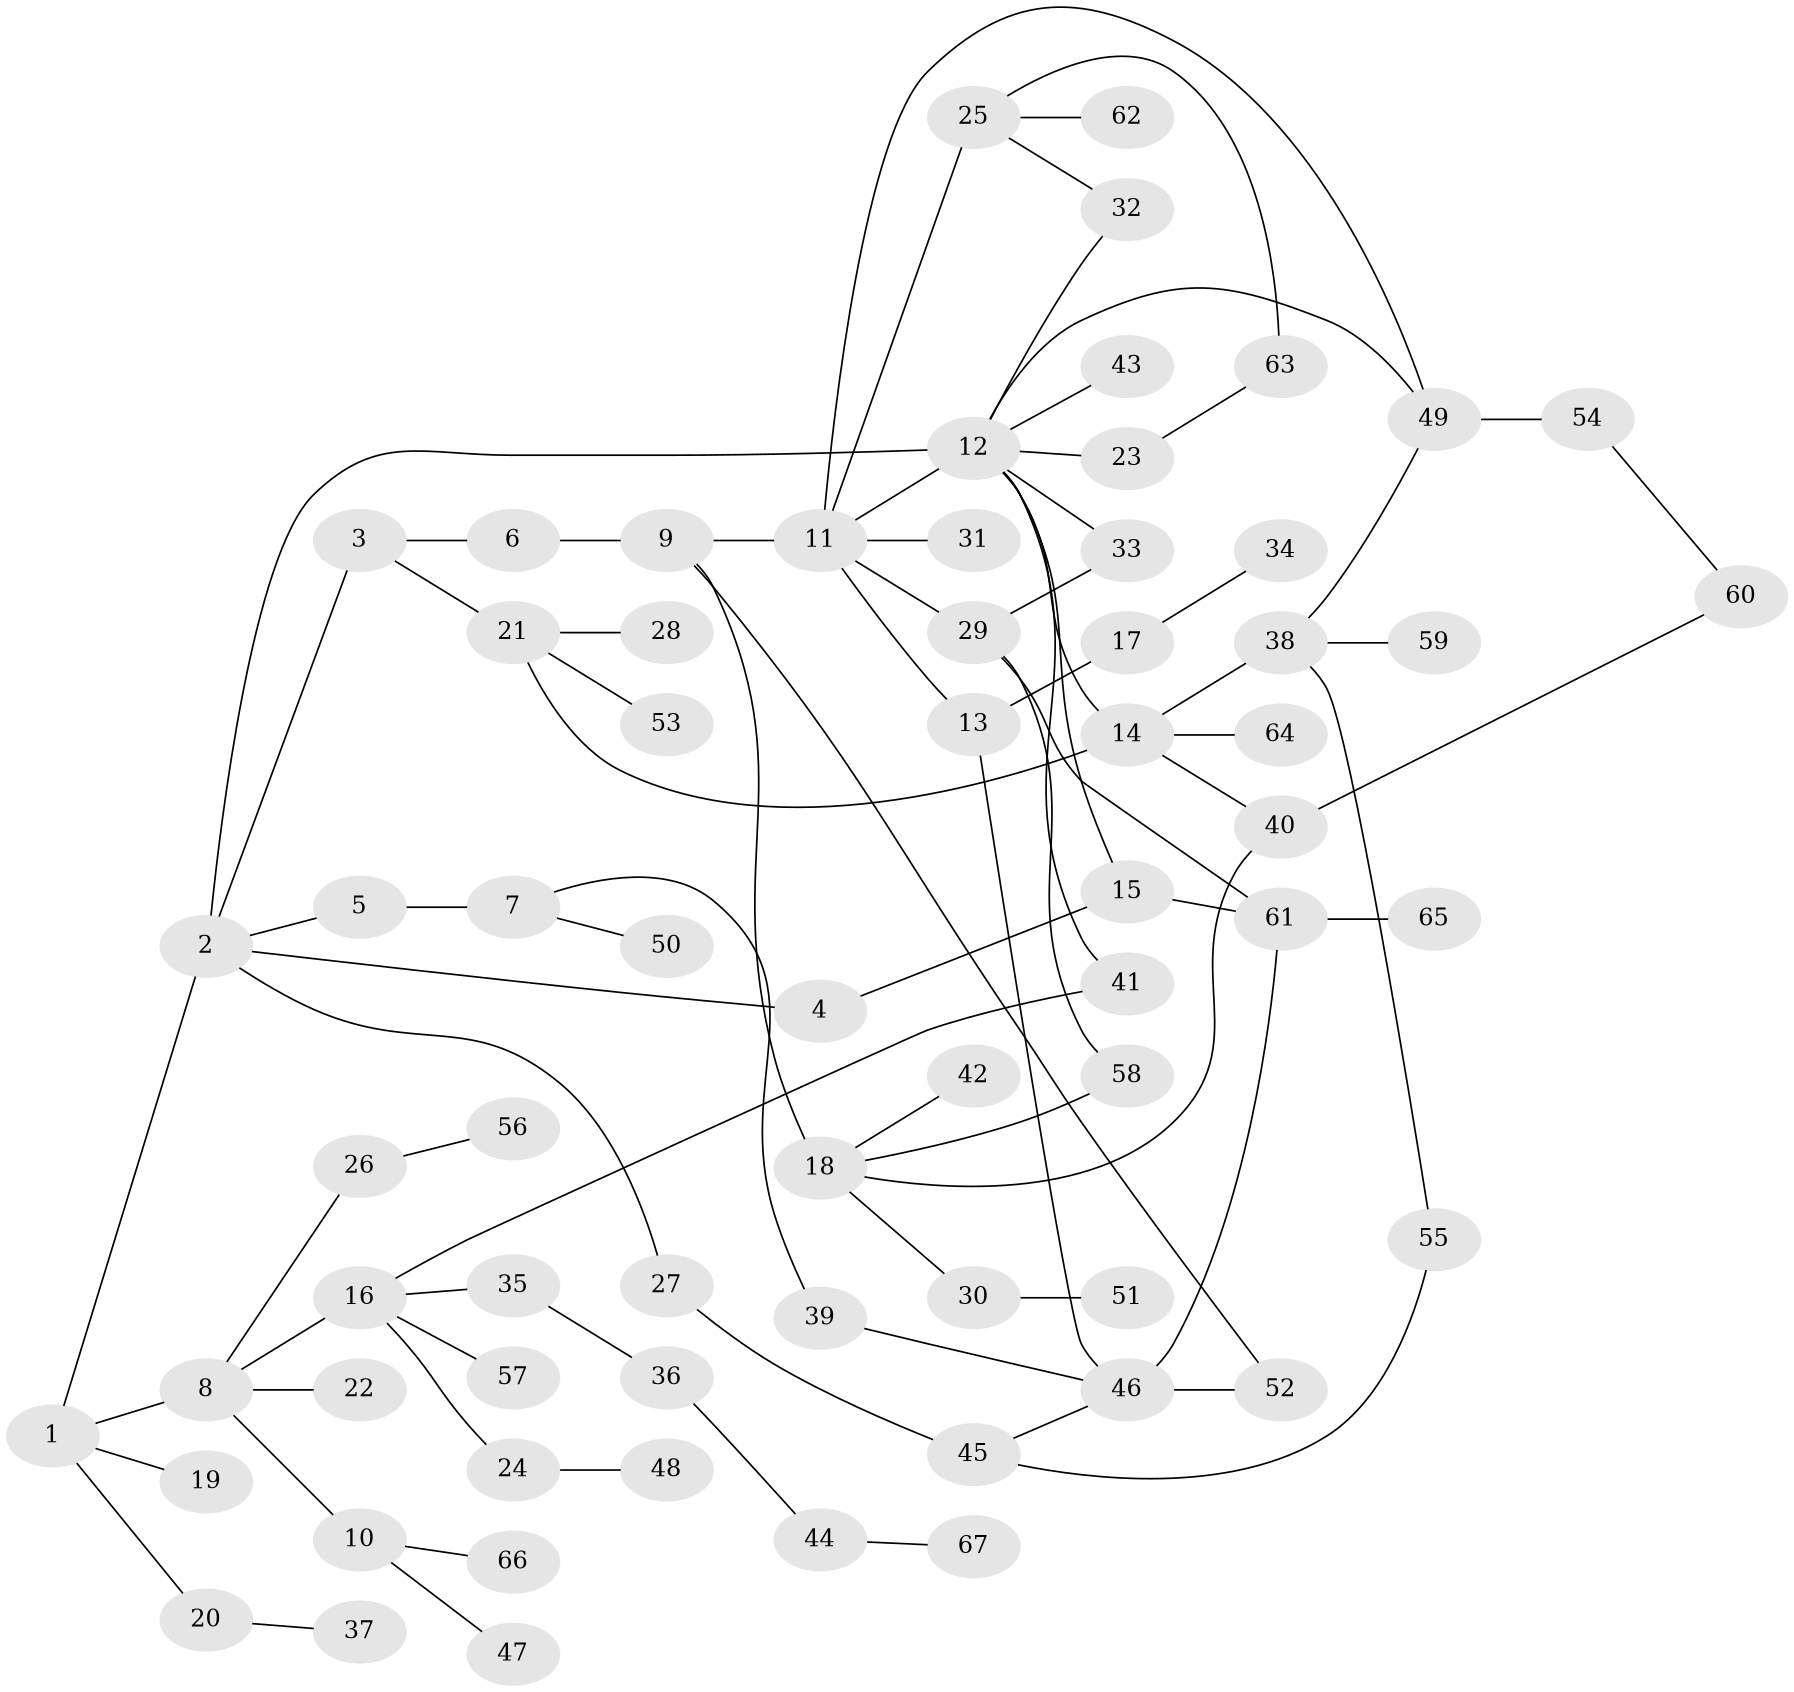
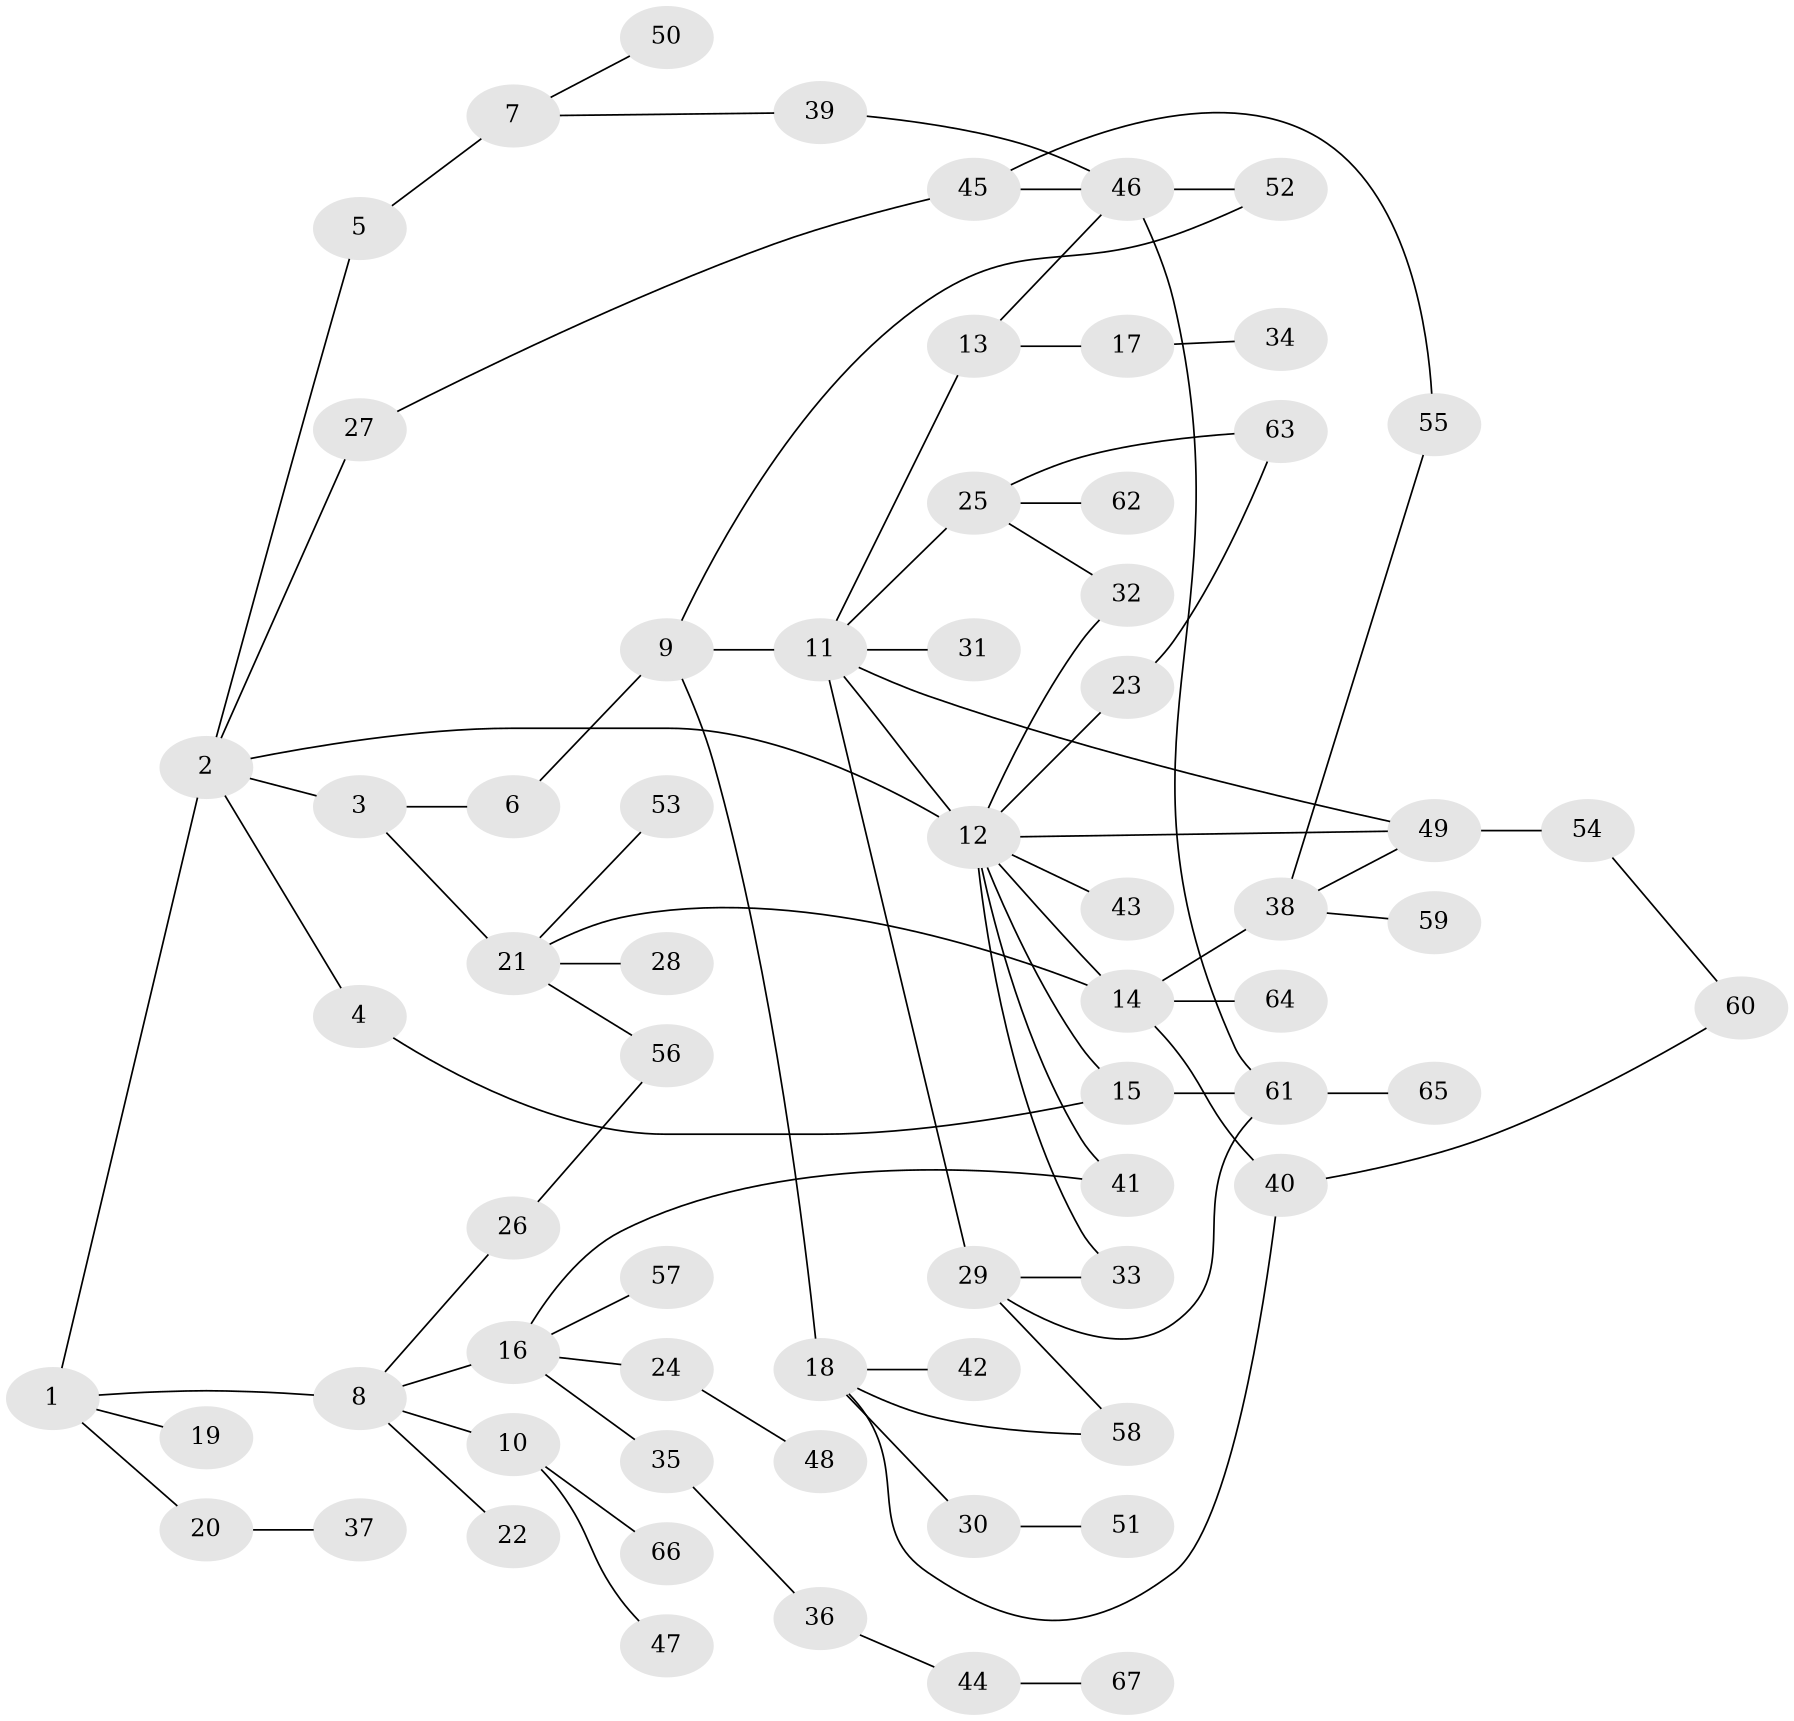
none -> (590, 1010)
